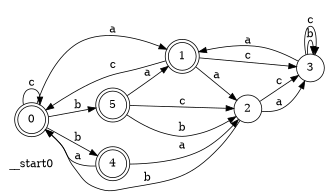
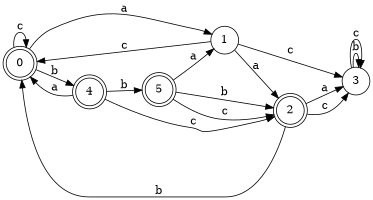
(253, 46) -> none
(182, 56) -> (225, 40)
(248, 109) -> (290, 110)
(68, 113) -> (120, 91)
(182, 146) -> (193, 122)
(32, 164) -> none
